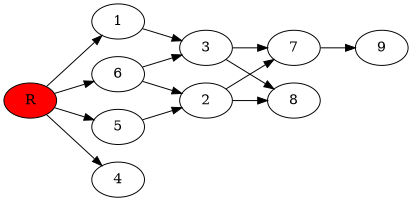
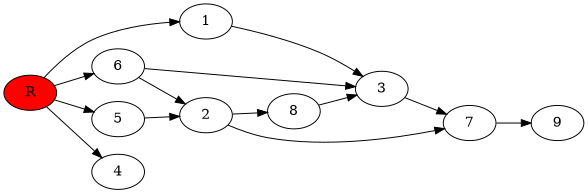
(244, 70) -> (333, 101)
